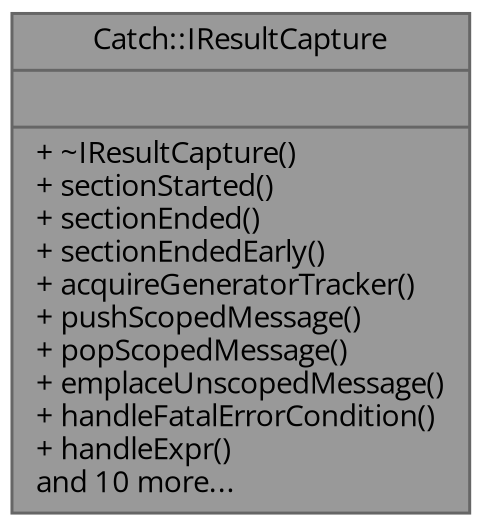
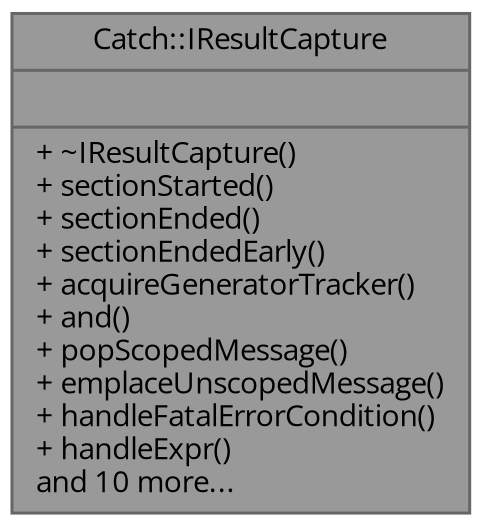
(199, 319) -> (84, 319)
